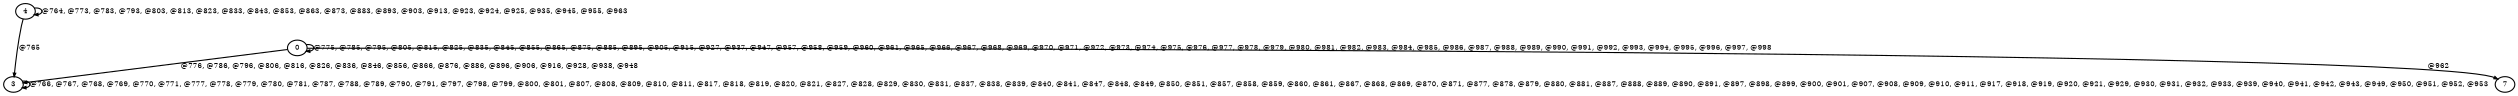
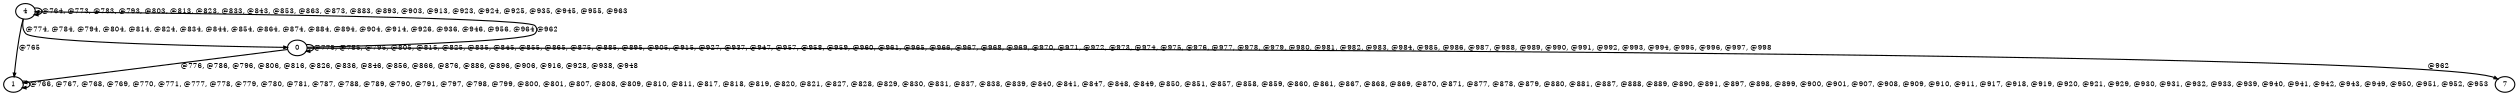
none -> (406, 18)
none -> (147, 44)
(13, 84) -> (13, 84)
